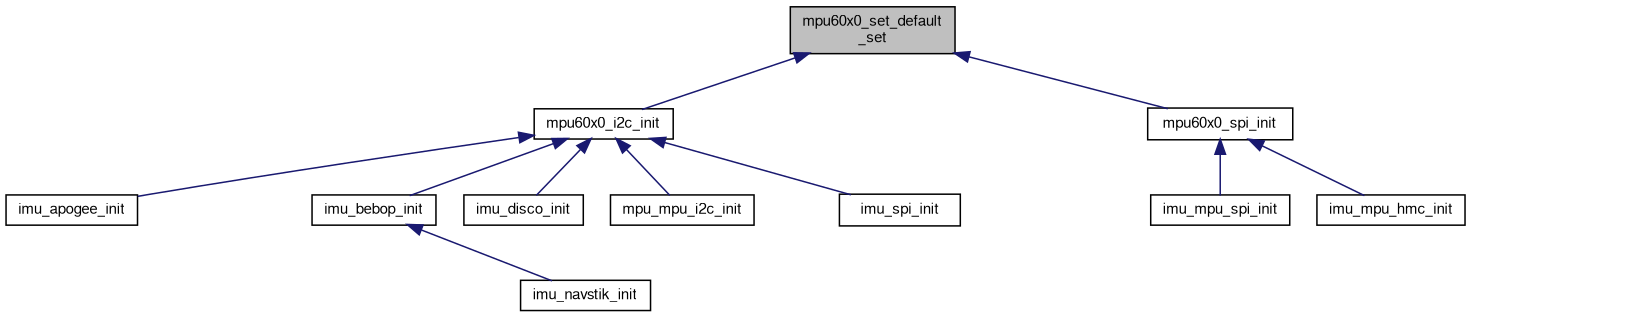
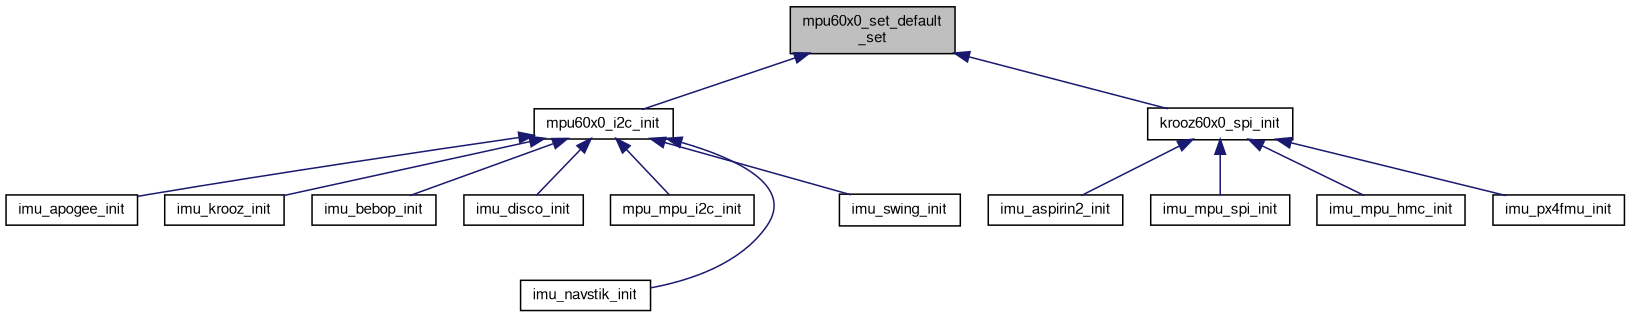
(1220, 124) -> (1220, 124)
none -> (224, 210)
(900, 210) -> (900, 210)
none -> (1056, 210)
none -> (1559, 210)
(487, 255) -> (768, 224)
